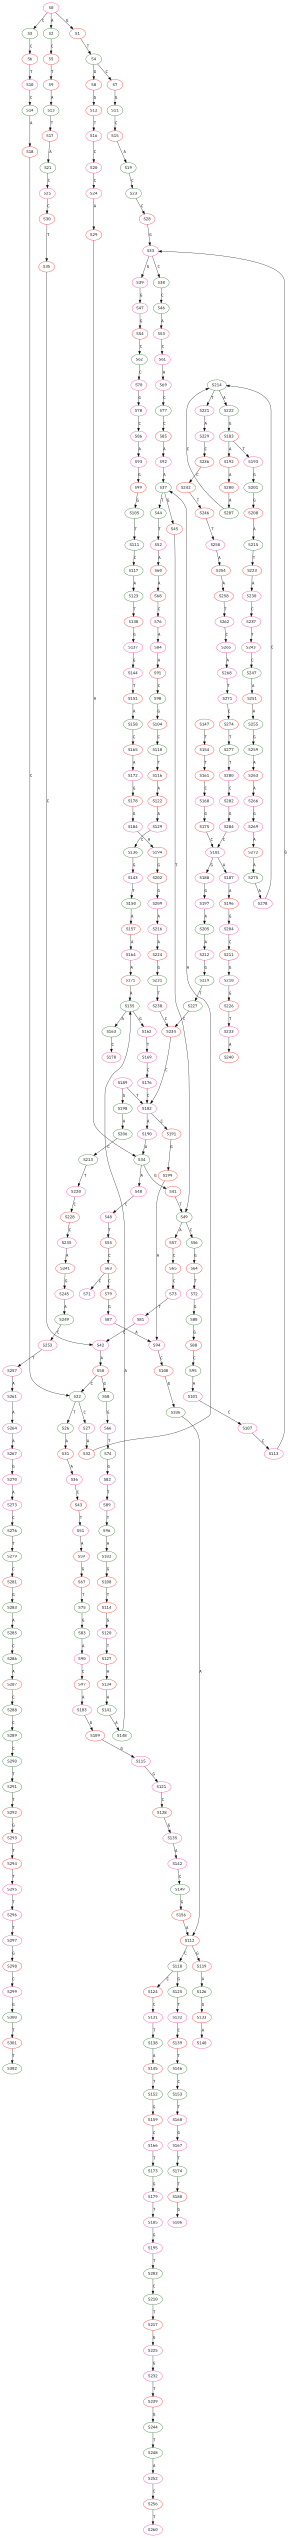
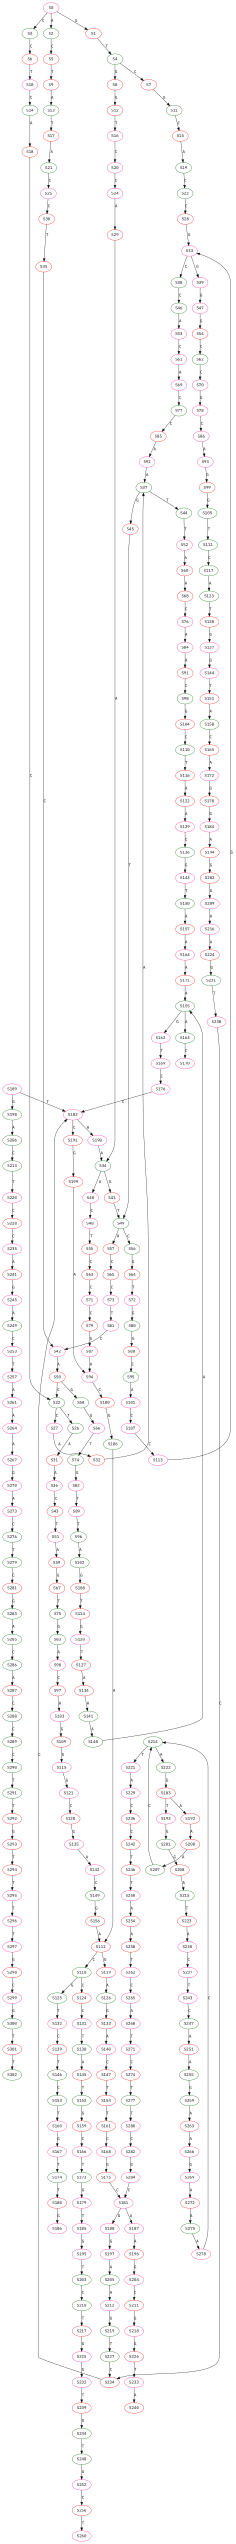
(108, 1280) -> (90, 1312)
none -> (106, 2061)
